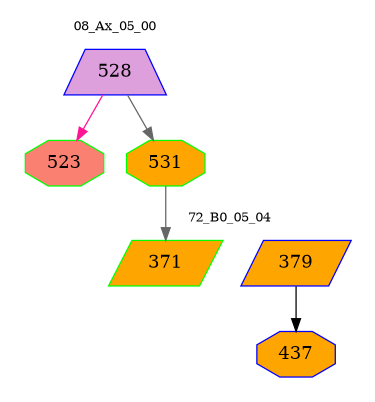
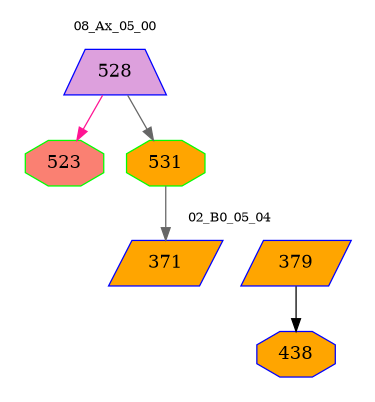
(230, 218) -> (230, 218)
(166, 263) -> (166, 263)
(296, 354) -> (296, 354)
